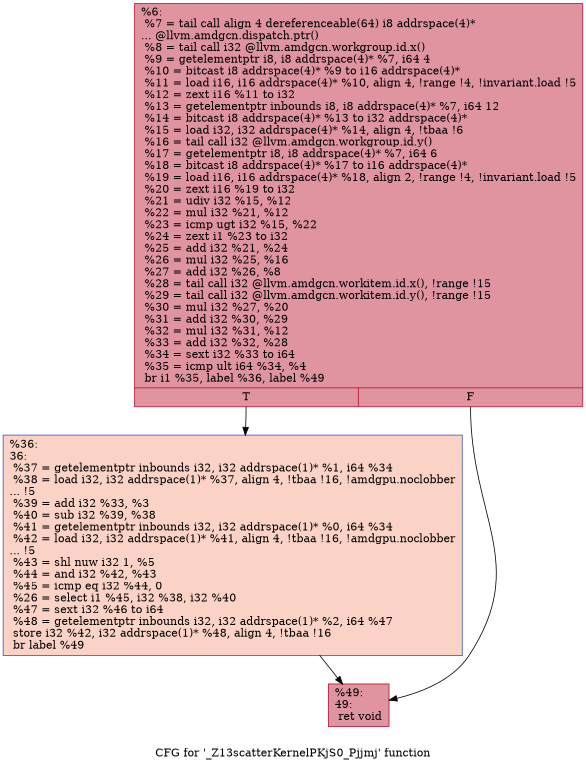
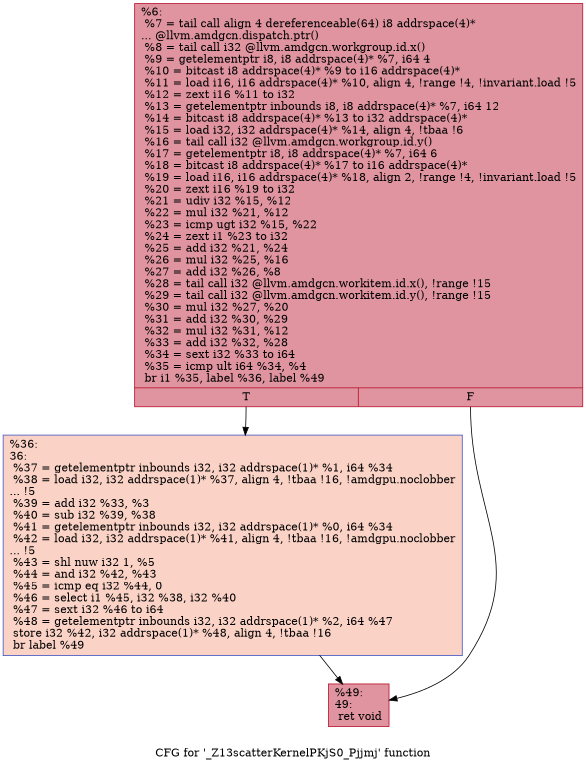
(123, 598) -> (123, 598)
